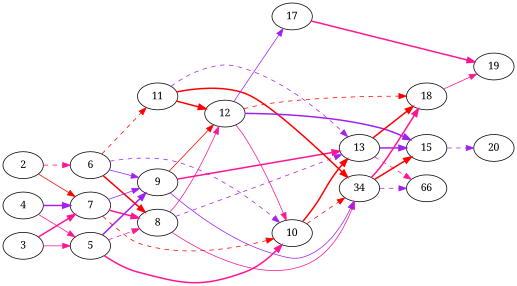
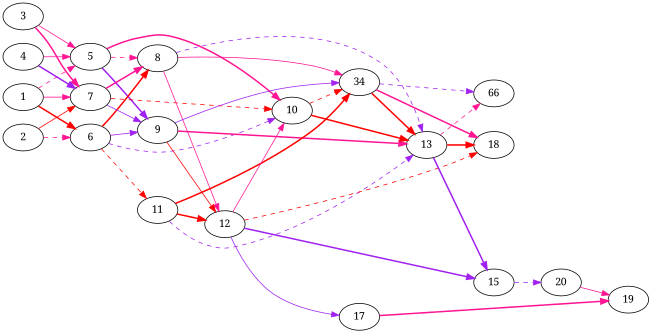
(457, 83) -> (591, 290)
none -> (23, 97)
(388, 171) -> (390, 111)
